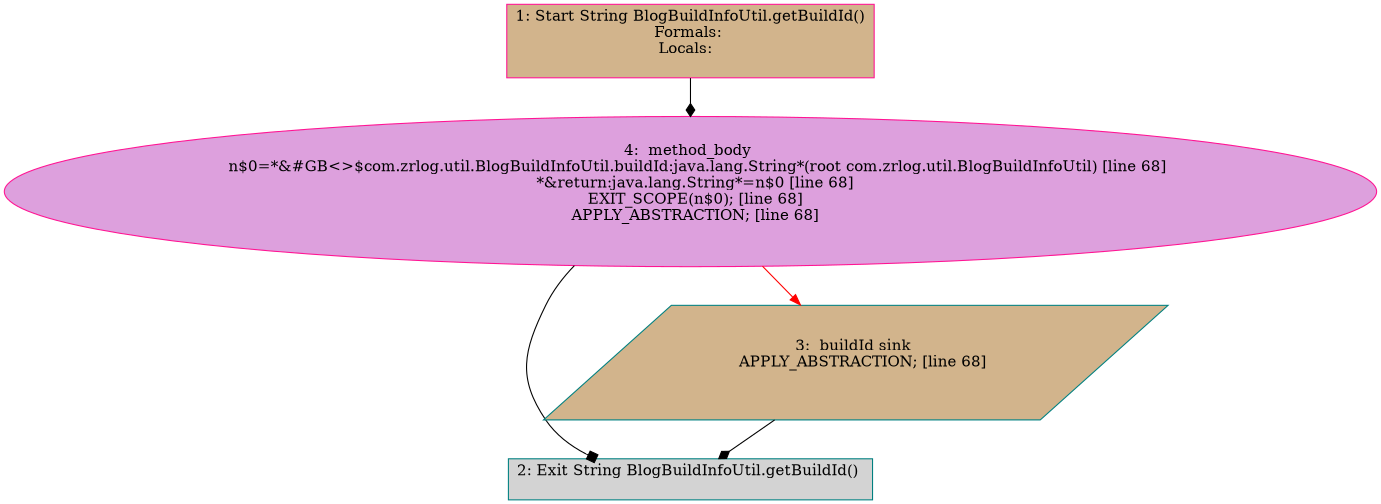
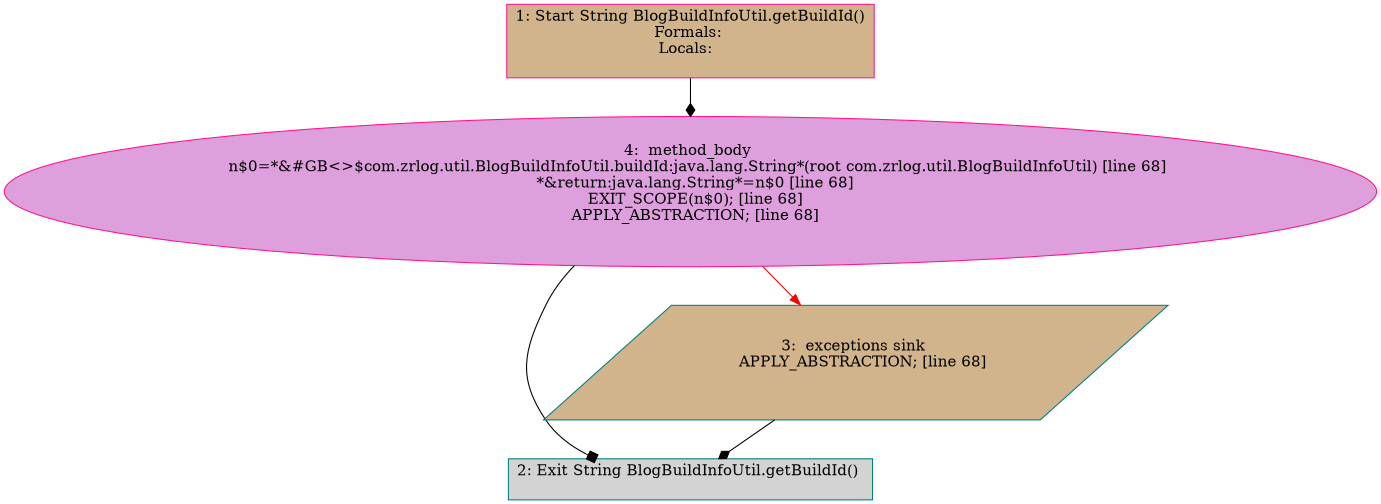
(856, 363) -> (856, 363)
